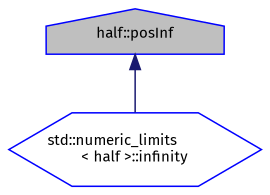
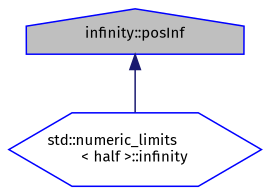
(135, 34) -> (135, 34)
